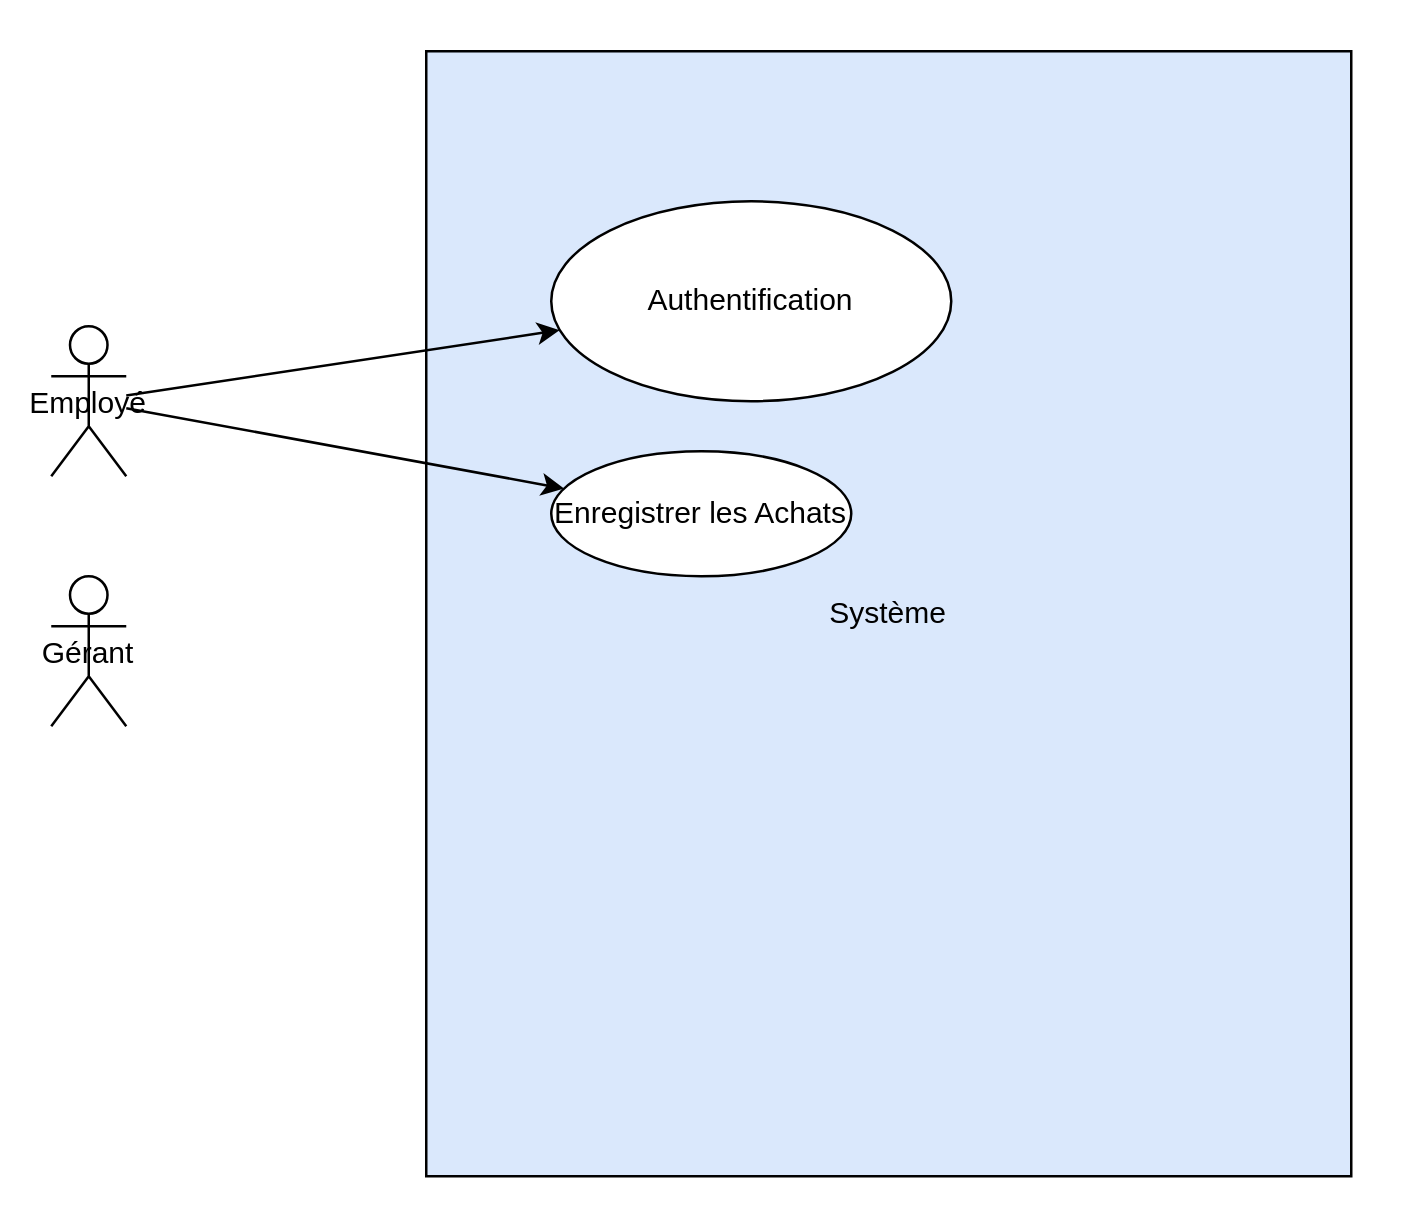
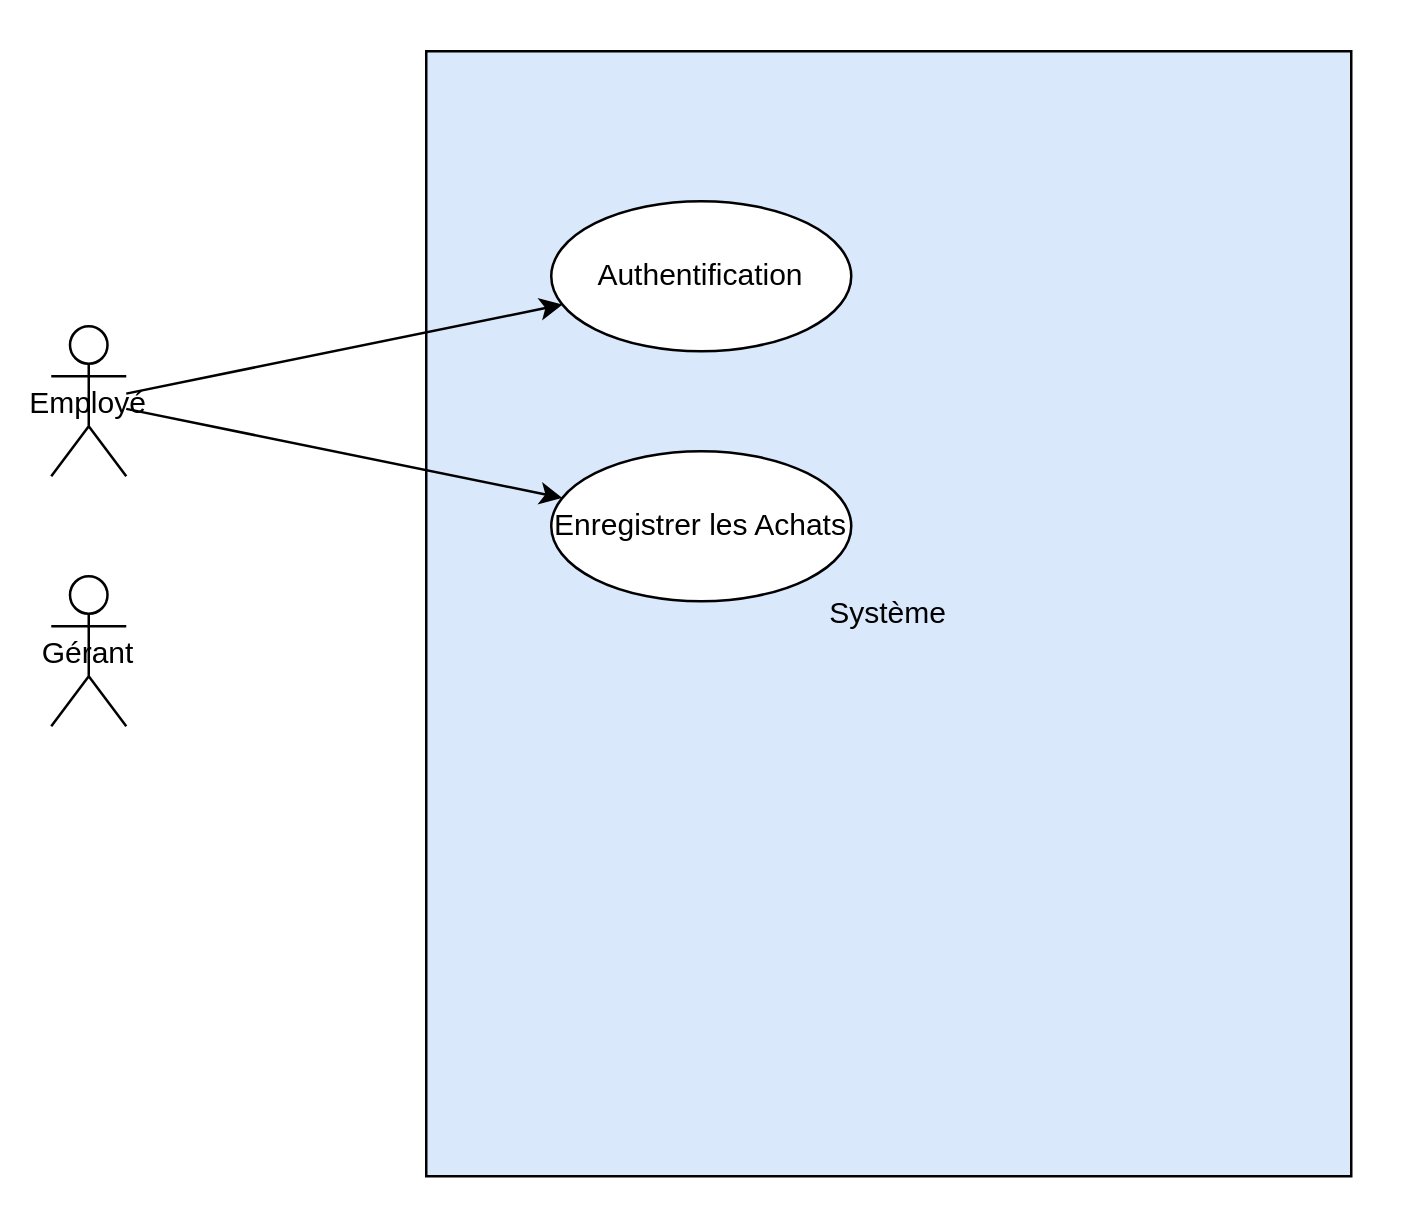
(751, 301) -> (701, 276)
(701, 514) -> (701, 526)
